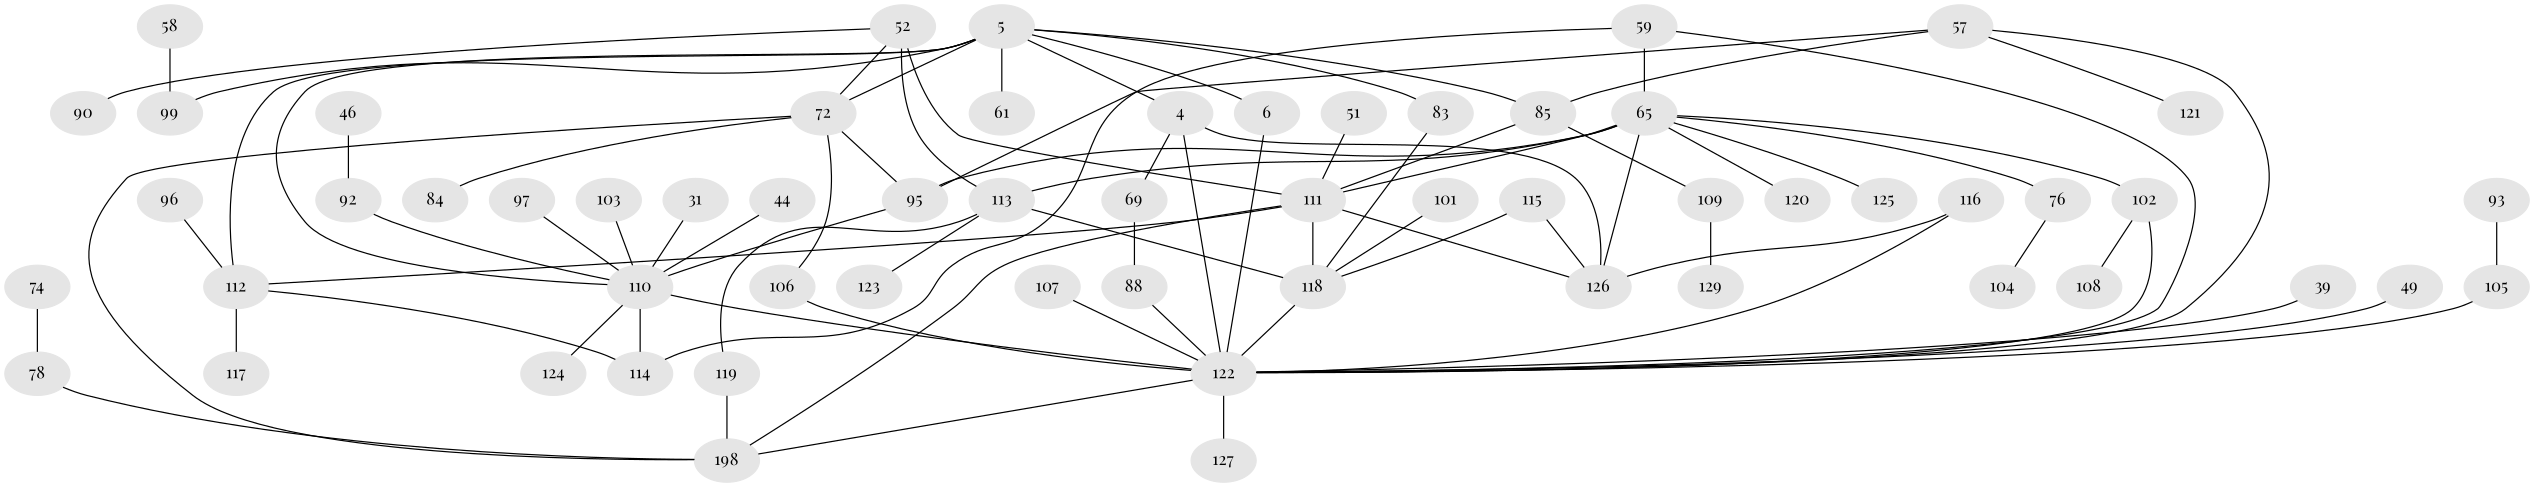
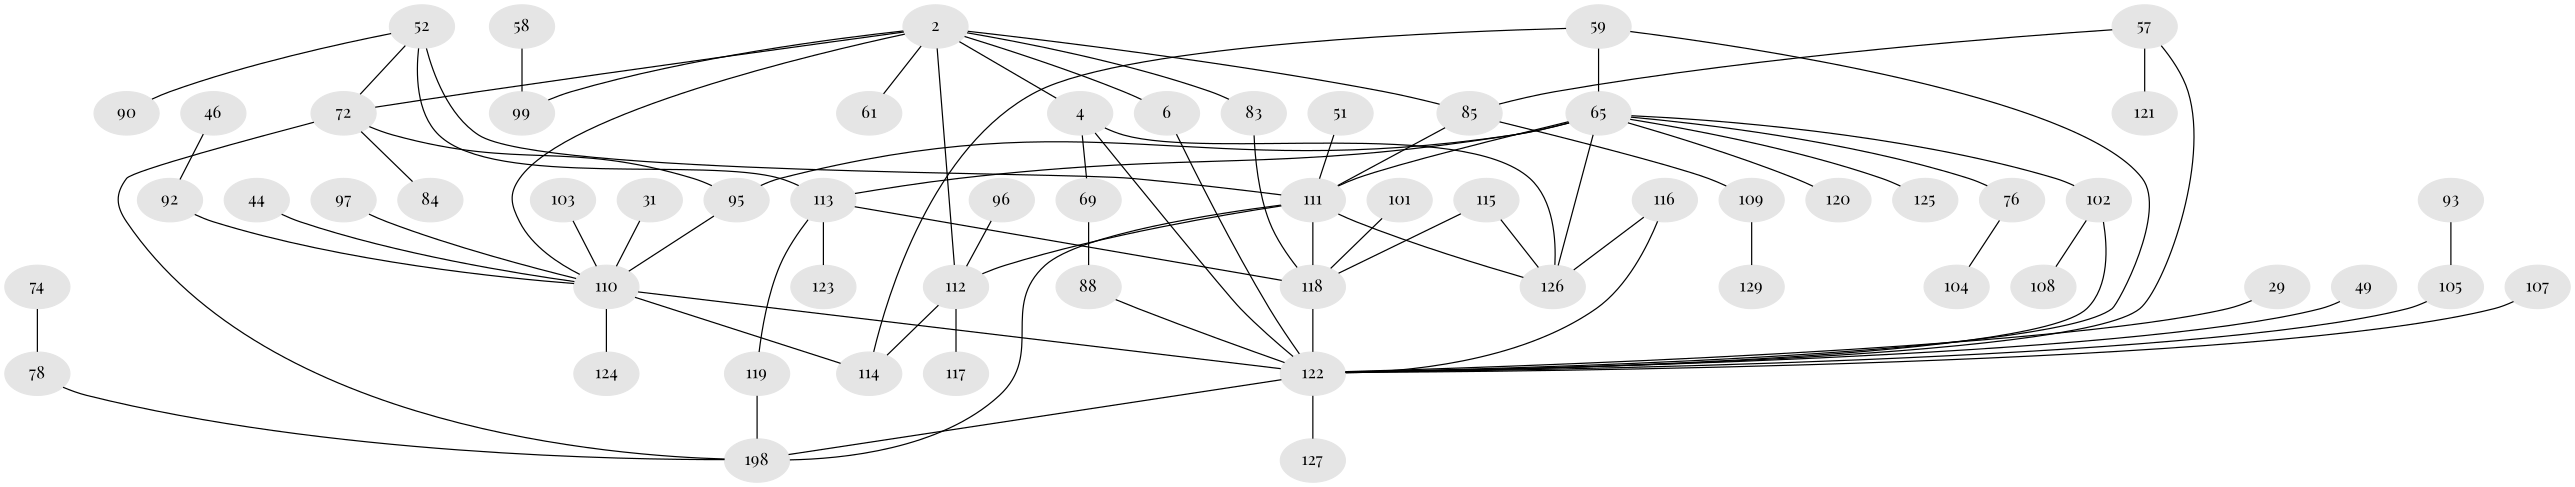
(1002, 27) -> (936, 27)
(1424, 68) -> none
(782, 287) -> none
(2323, 287) -> (2277, 287)
